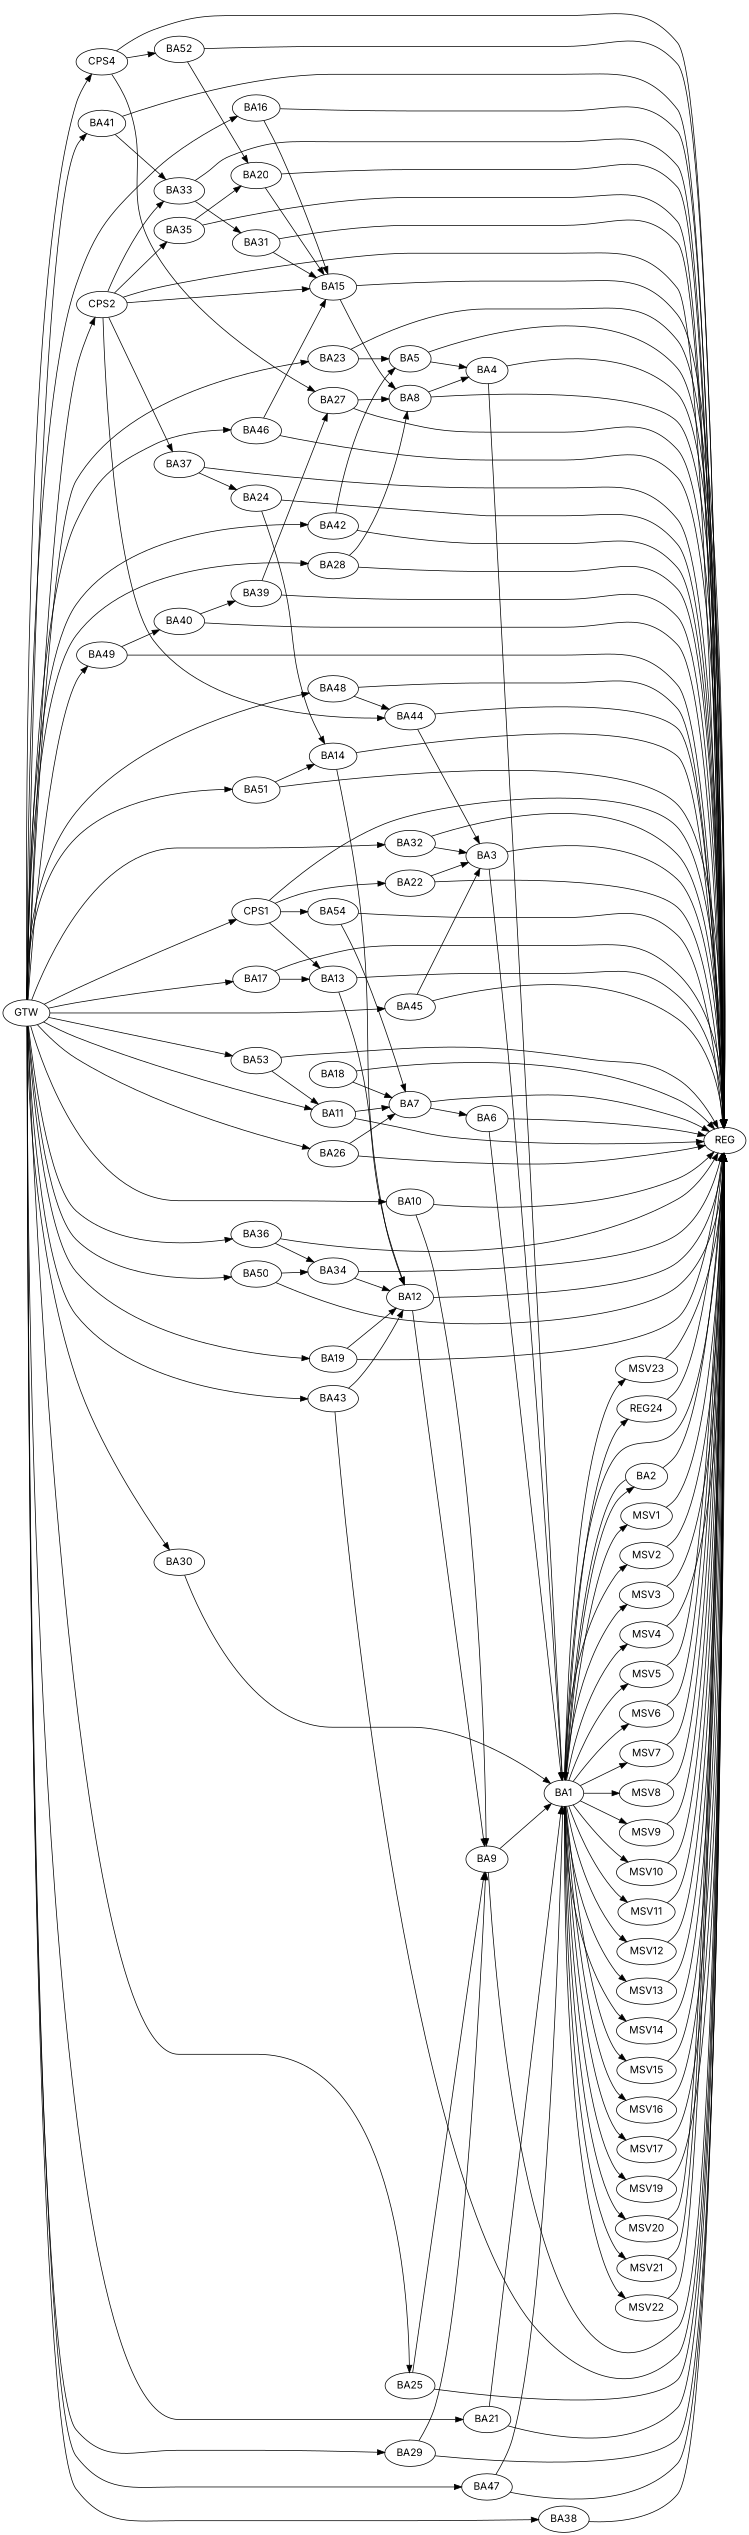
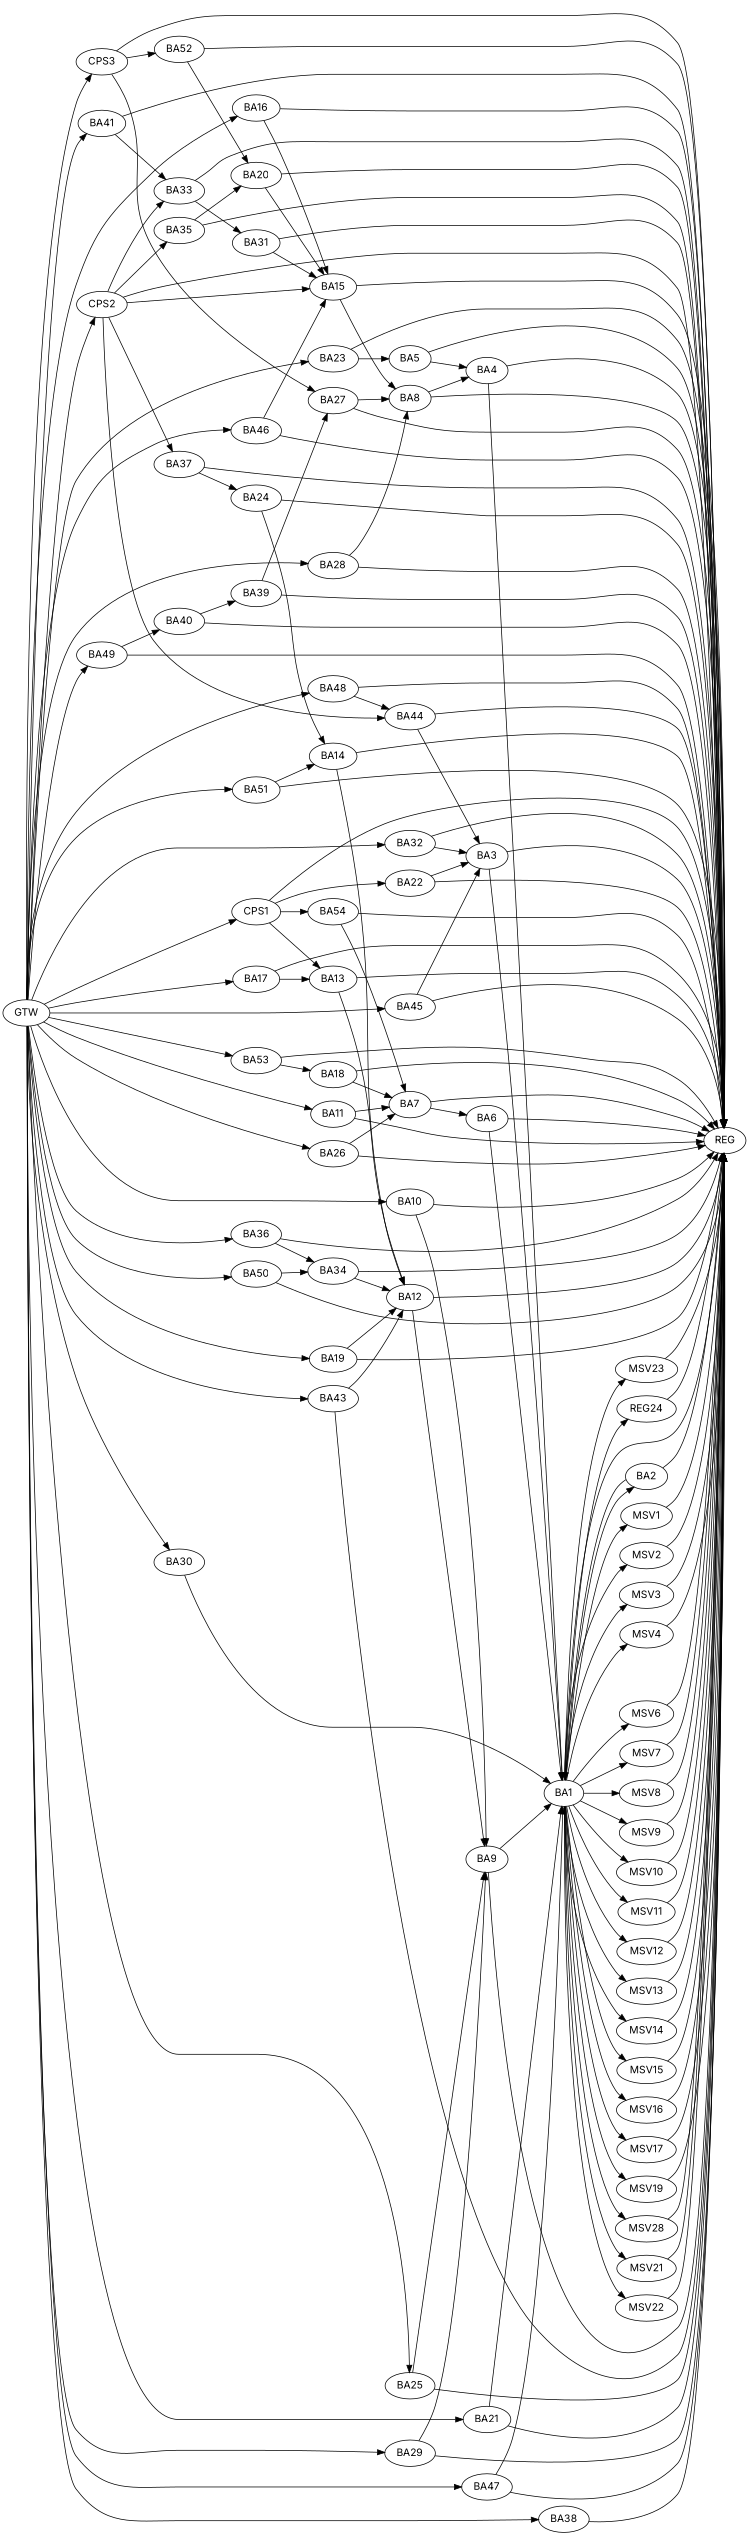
(102, 62) -> (102, 62)
(333, 526) -> none
(292, 1085) -> (292, 1067)
(647, 1674) -> none
(647, 2229) -> (647, 2229)
